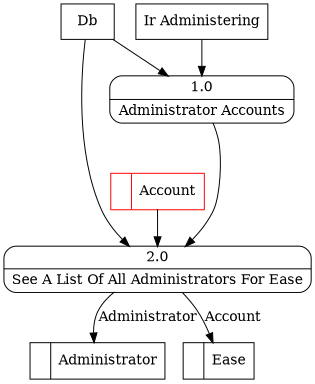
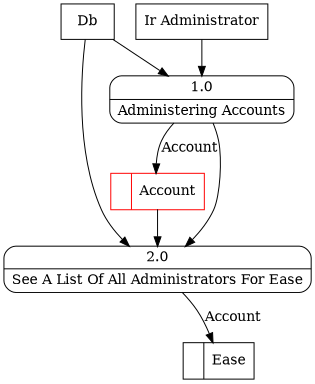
(202, 22) -> (202, 22)
(202, 111) -> (202, 111)
none -> (161, 142)
(97, 361) -> none
